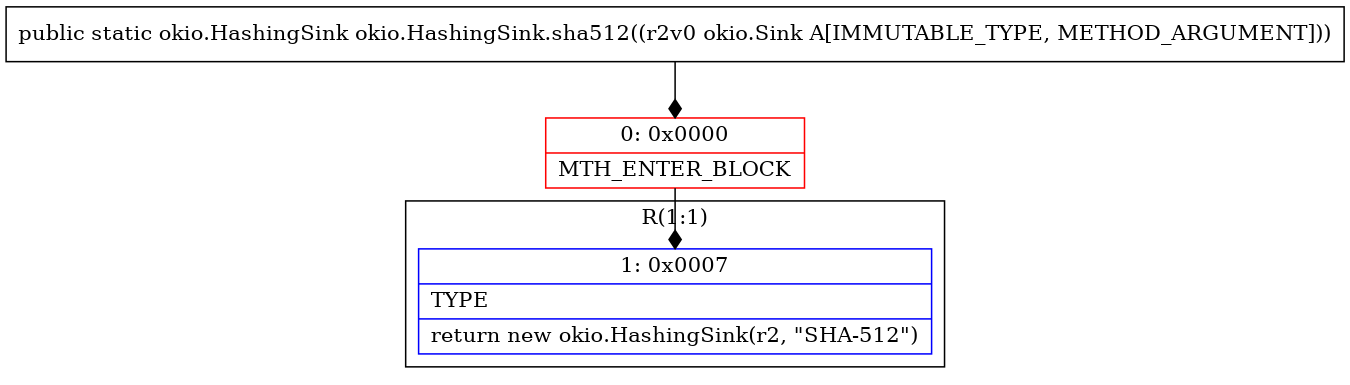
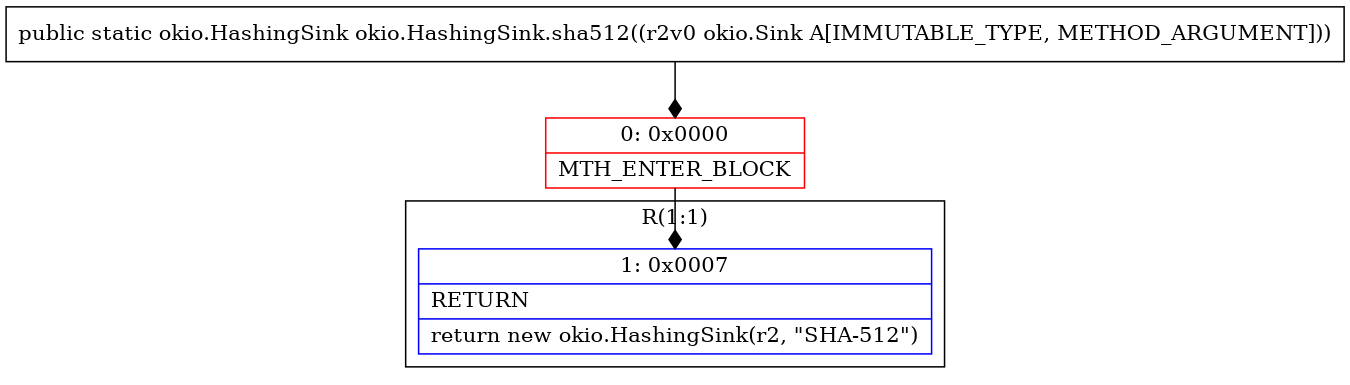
(460, 301) -> (480, 301)
